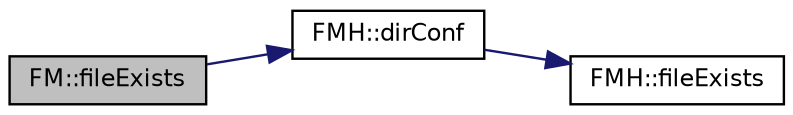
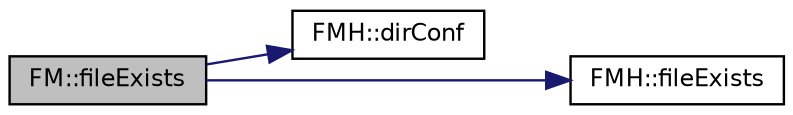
(515, 55) -> (376, 80)
